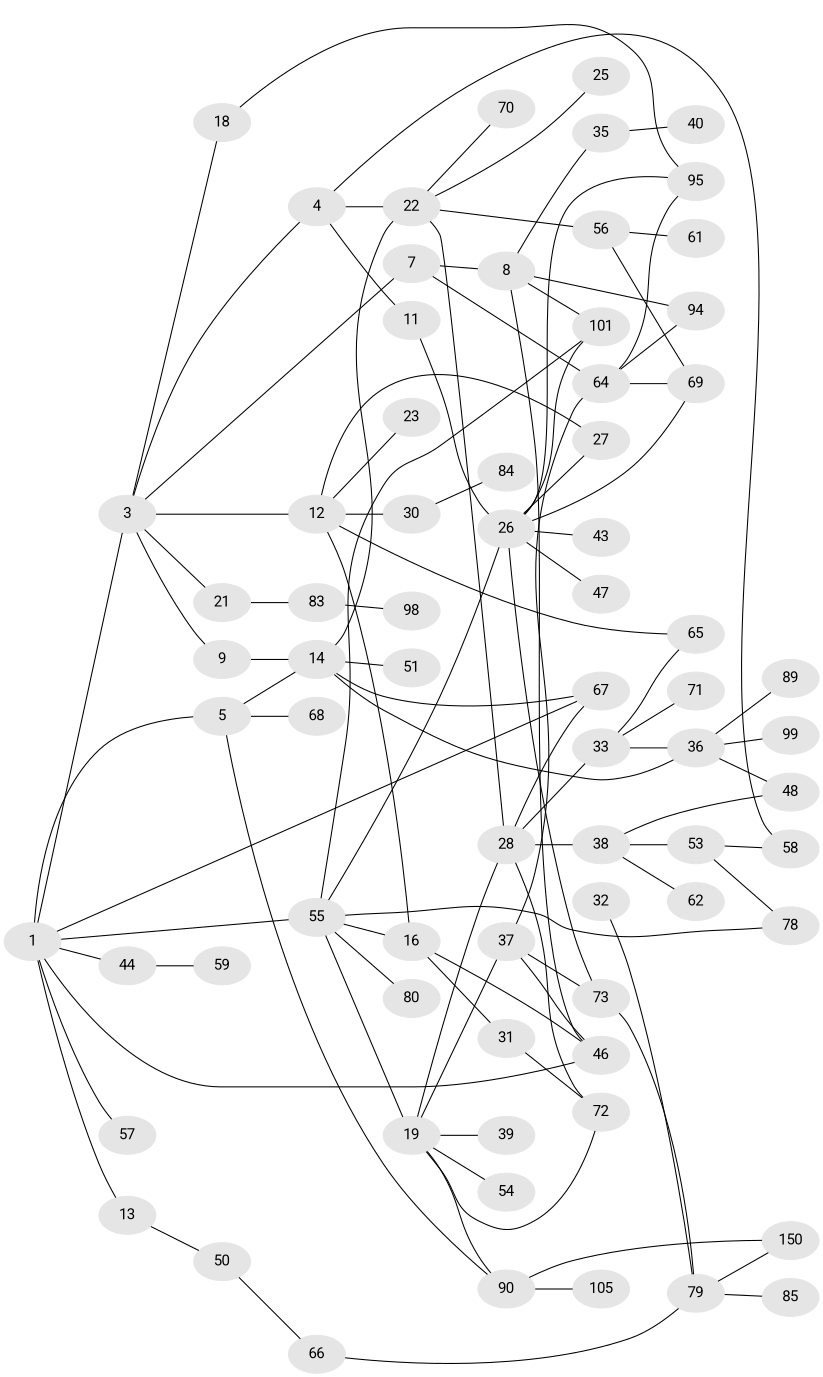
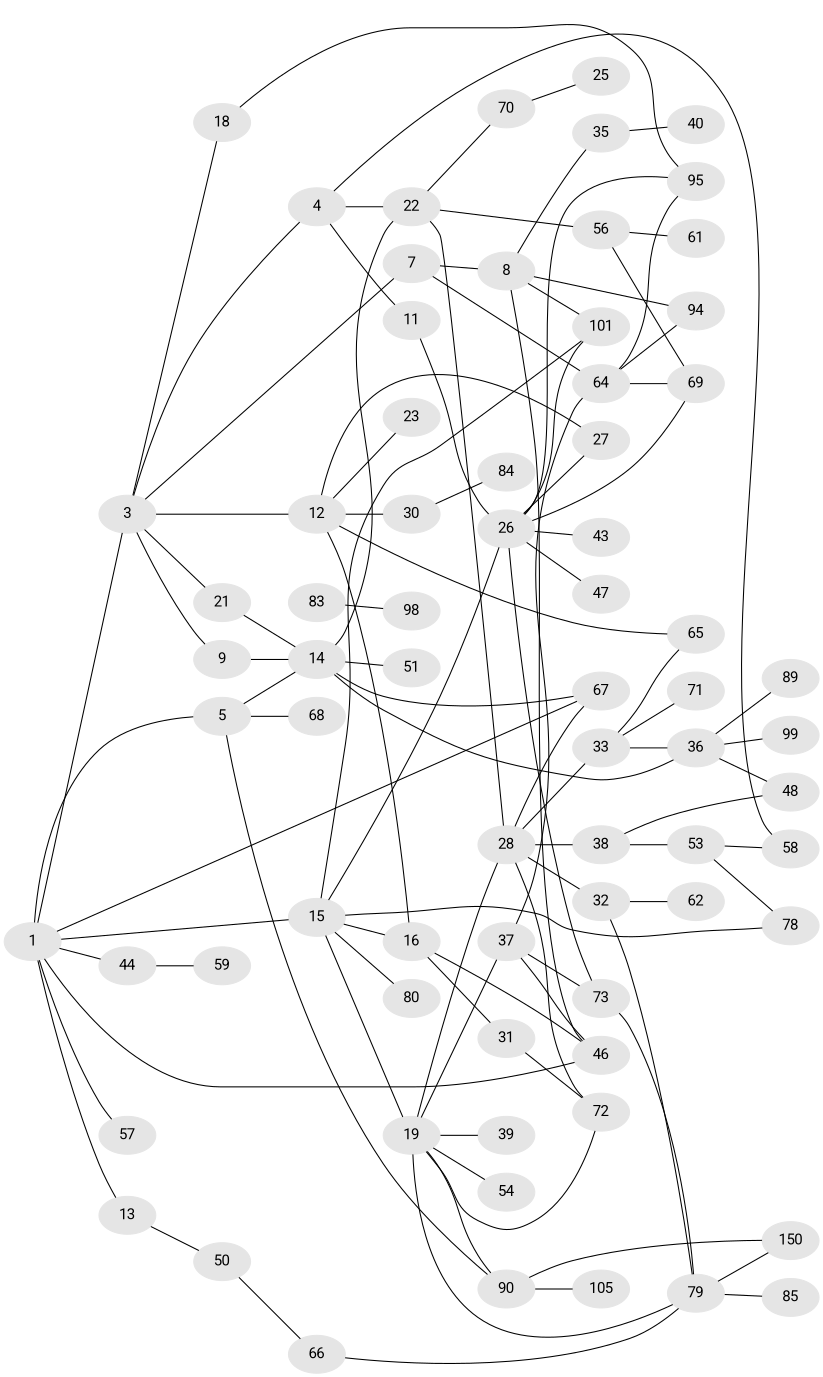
(515, 151) -> (554, 93)
(270, 603) -> (270, 631)
none -> (551, 872)
(649, 873) -> (649, 902)
(317, 917) -> (317, 917)
none -> (488, 1323)
